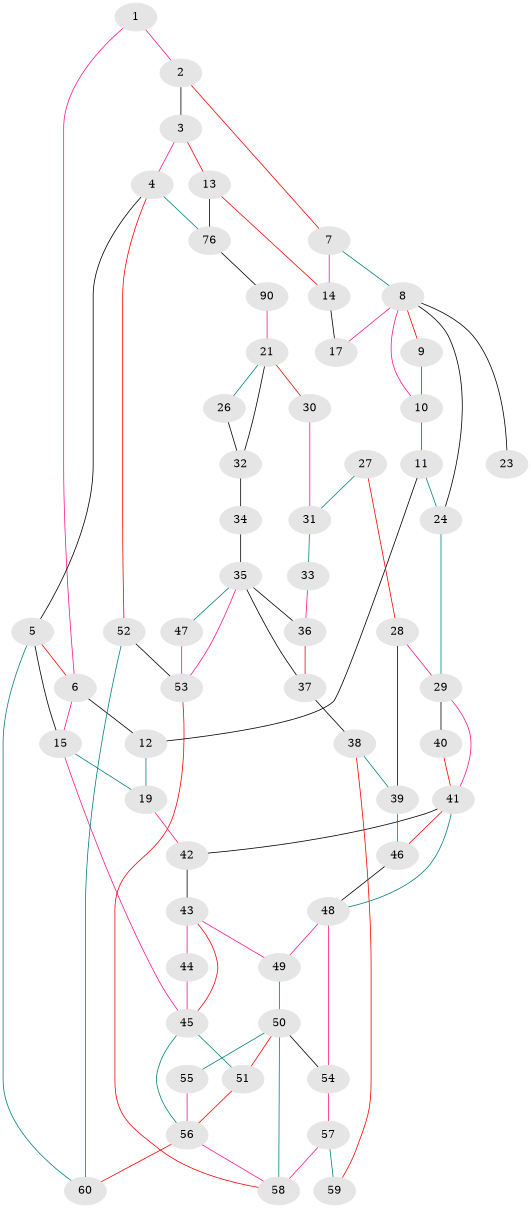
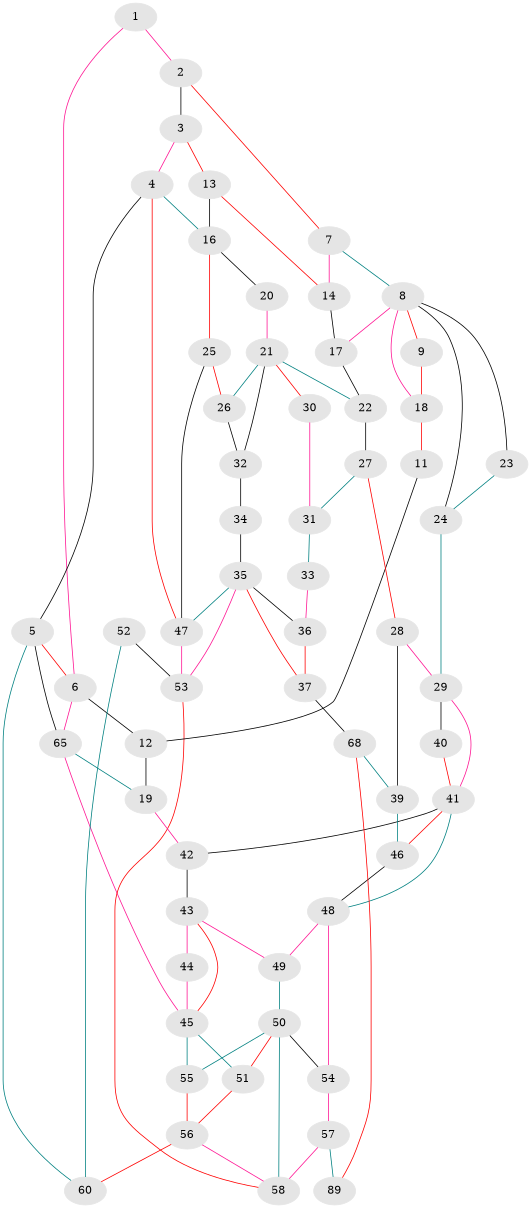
(210, 241) -> (210, 241)
(267, 297) -> (267, 297)
none -> (210, 352)
(123, 407) -> (152, 410)
none -> (366, 408)
(422, 408) -> (422, 408)
(431, 492) -> (474, 492)
(270, 633) -> (270, 633)
(61, 744) -> (61, 744)
(355, 744) -> (355, 744)
(146, 772) -> (146, 772)
(156, 1079) -> (187, 1051)
(187, 1107) -> (187, 1107)
(335, 1191) -> (335, 1191)
